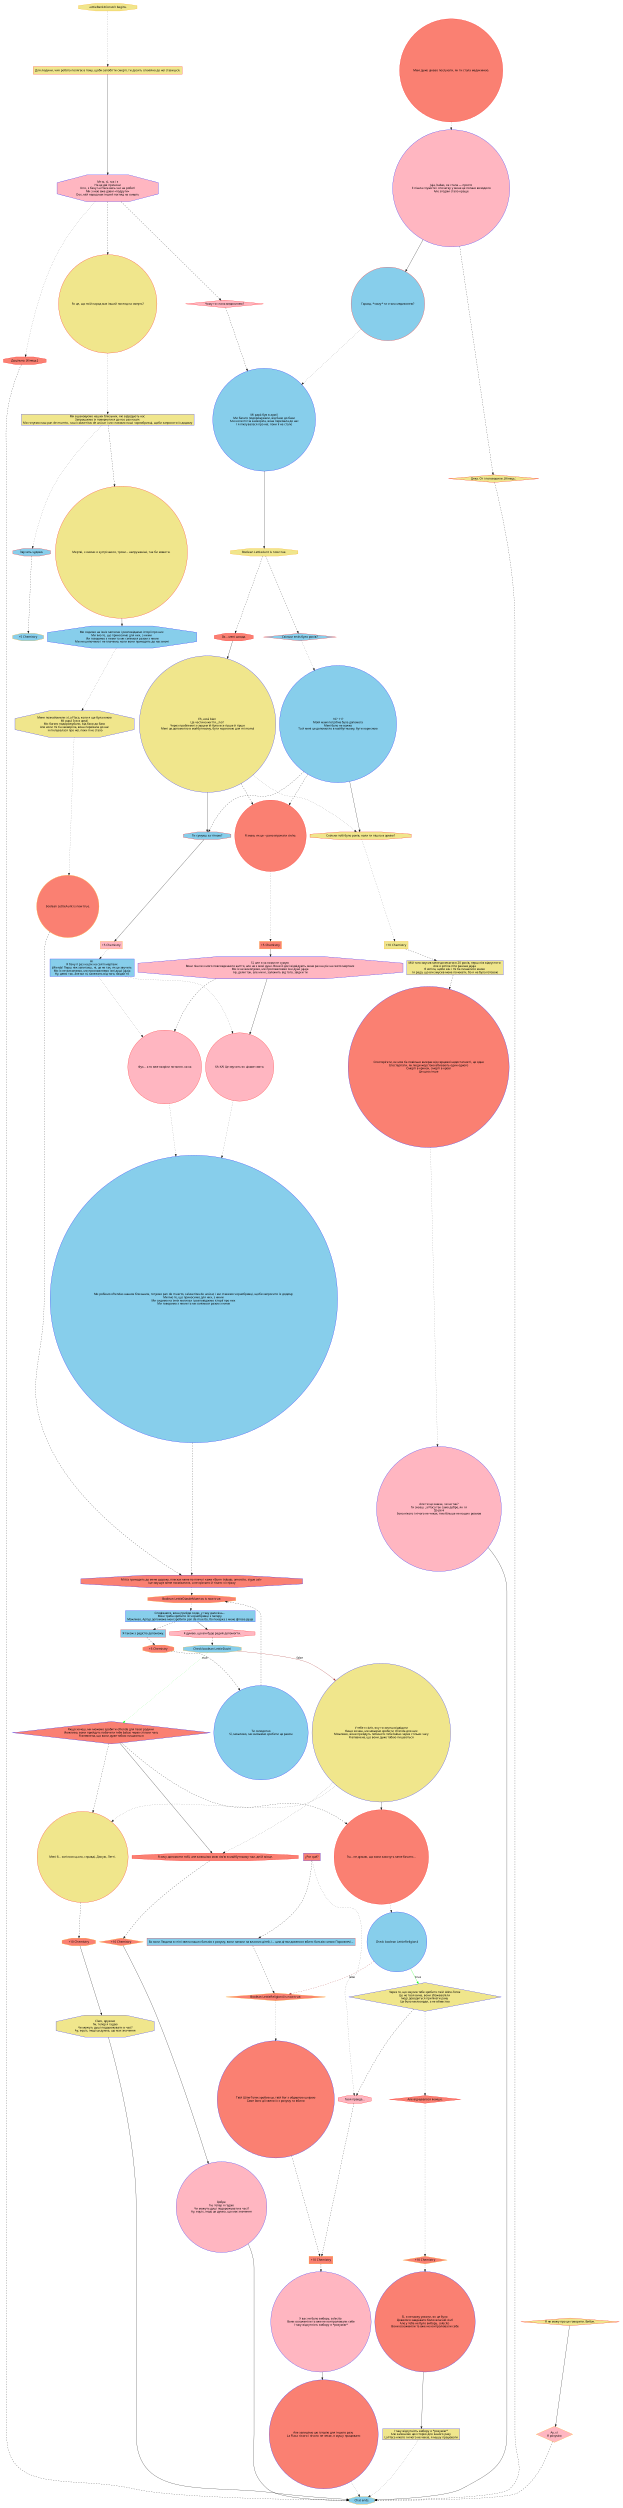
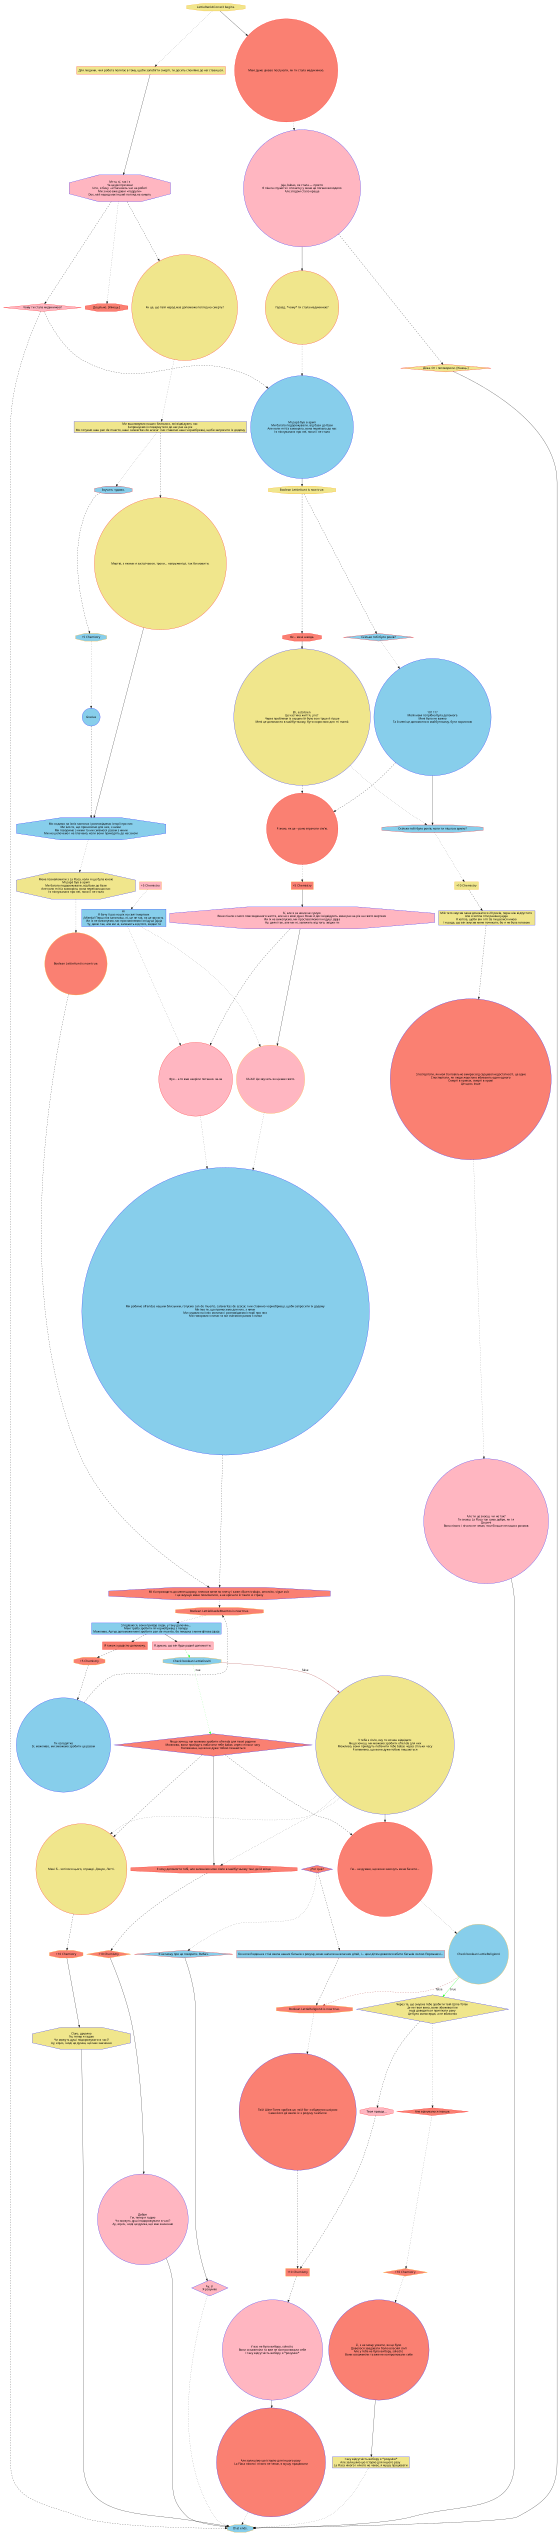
none -> (233, 23)
(108, 304) -> (185, 308)
(388, 304) -> (302, 308)
(300, 637) -> (378, 637)
none -> (91, 717)
(207, 836) -> none
(361, 836) -> (433, 829)
(240, 1067) -> (271, 1079)
(515, 1553) -> (557, 1560)
(7, 1582) -> (11, 1506)
(143, 1633) -> (125, 1646)
(212, 1633) -> (183, 1646)
(212, 1640) -> (187, 1653)
(312, 1857) -> (317, 1869)
(397, 1942) -> (479, 1954)
(359, 1967) -> (265, 1922)
(276, 1997) -> (315, 2009)
(570, 2322) -> (184, 1954)
(554, 2434) -> (210, 2288)
(479, 2498) -> (189, 2415)
